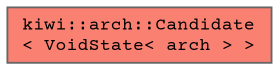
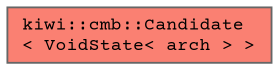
(139, 35) -> (139, 35)
